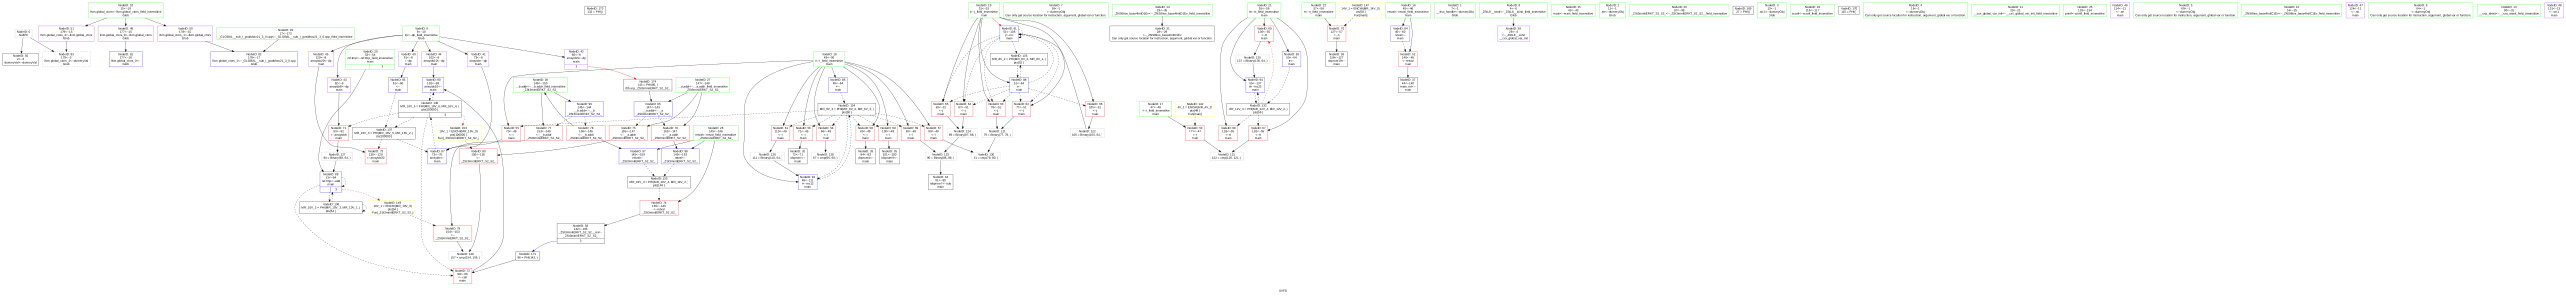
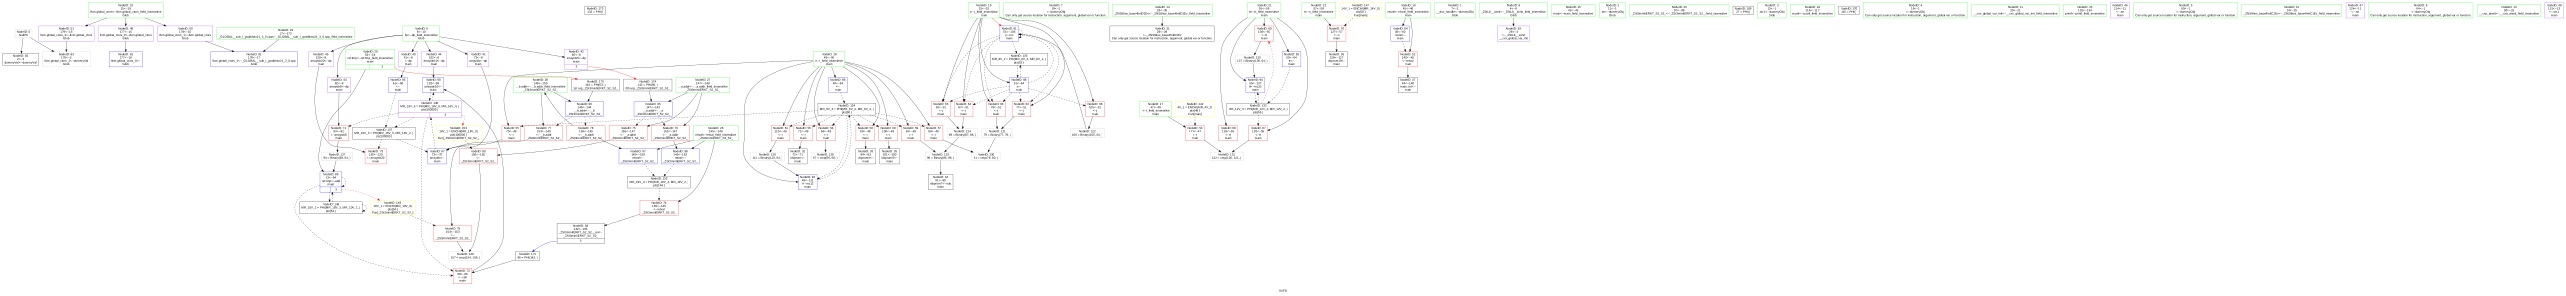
none -> (595, 85)
(430, 109) -> (430, 109)
(1245, 120) -> none
